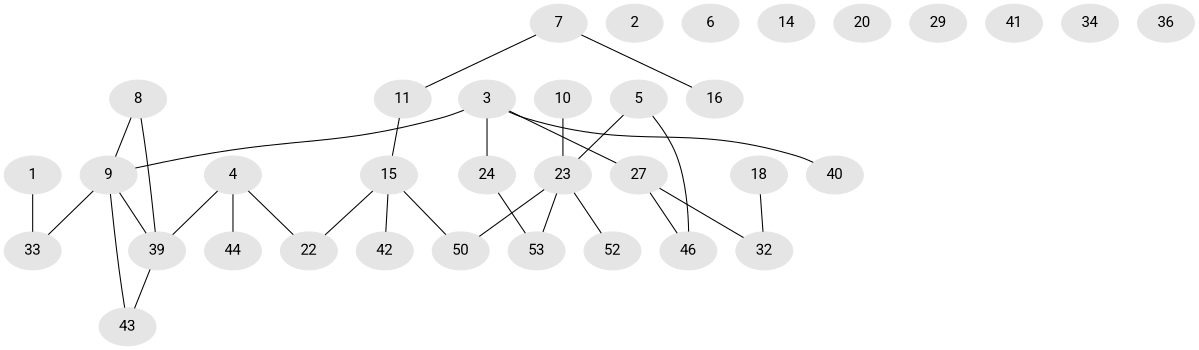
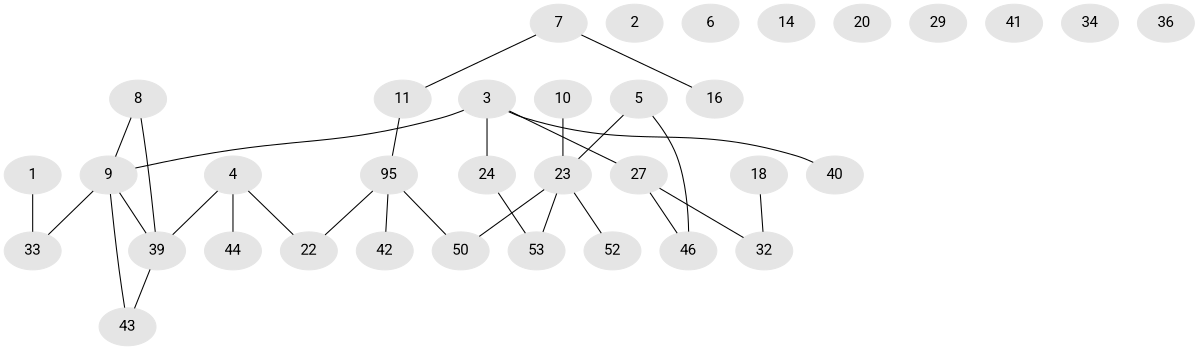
(389, 175) -> (389, 175)
